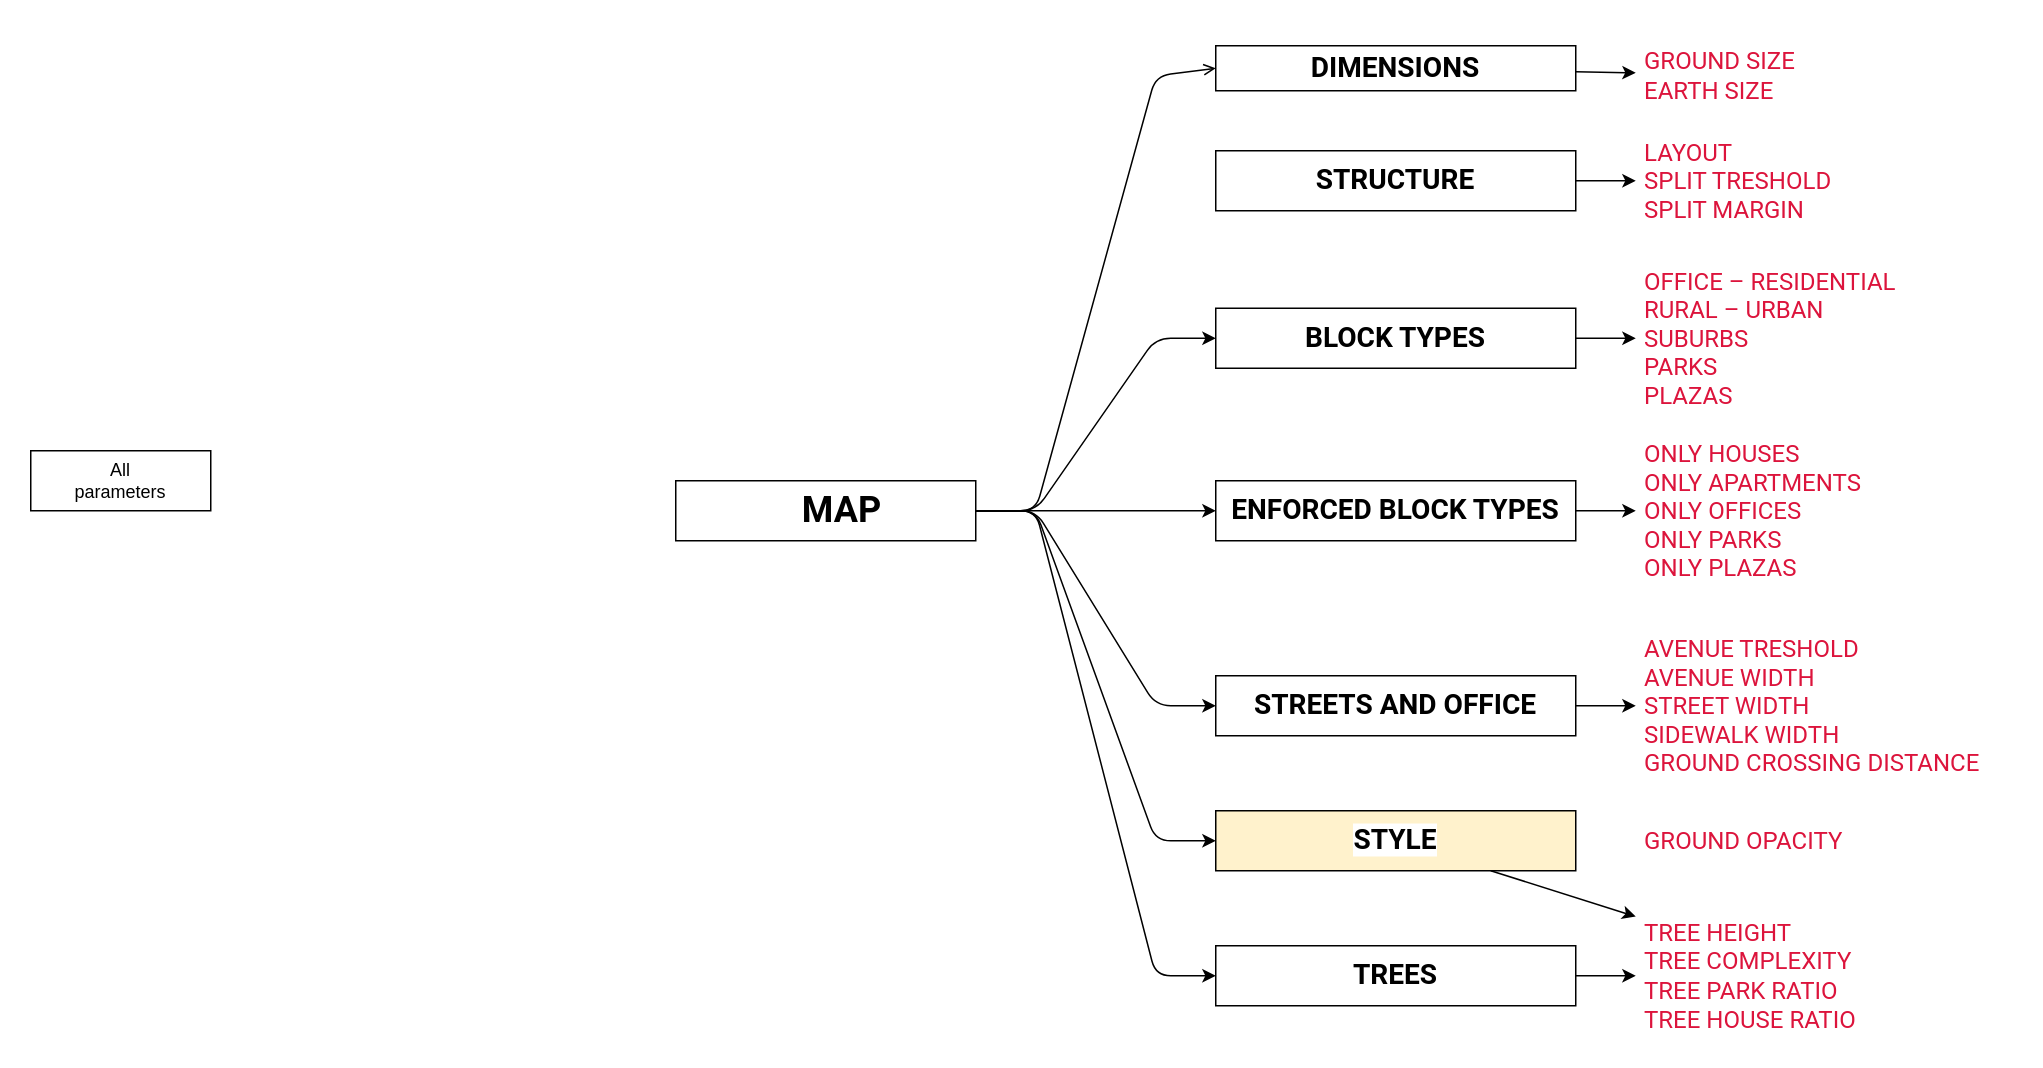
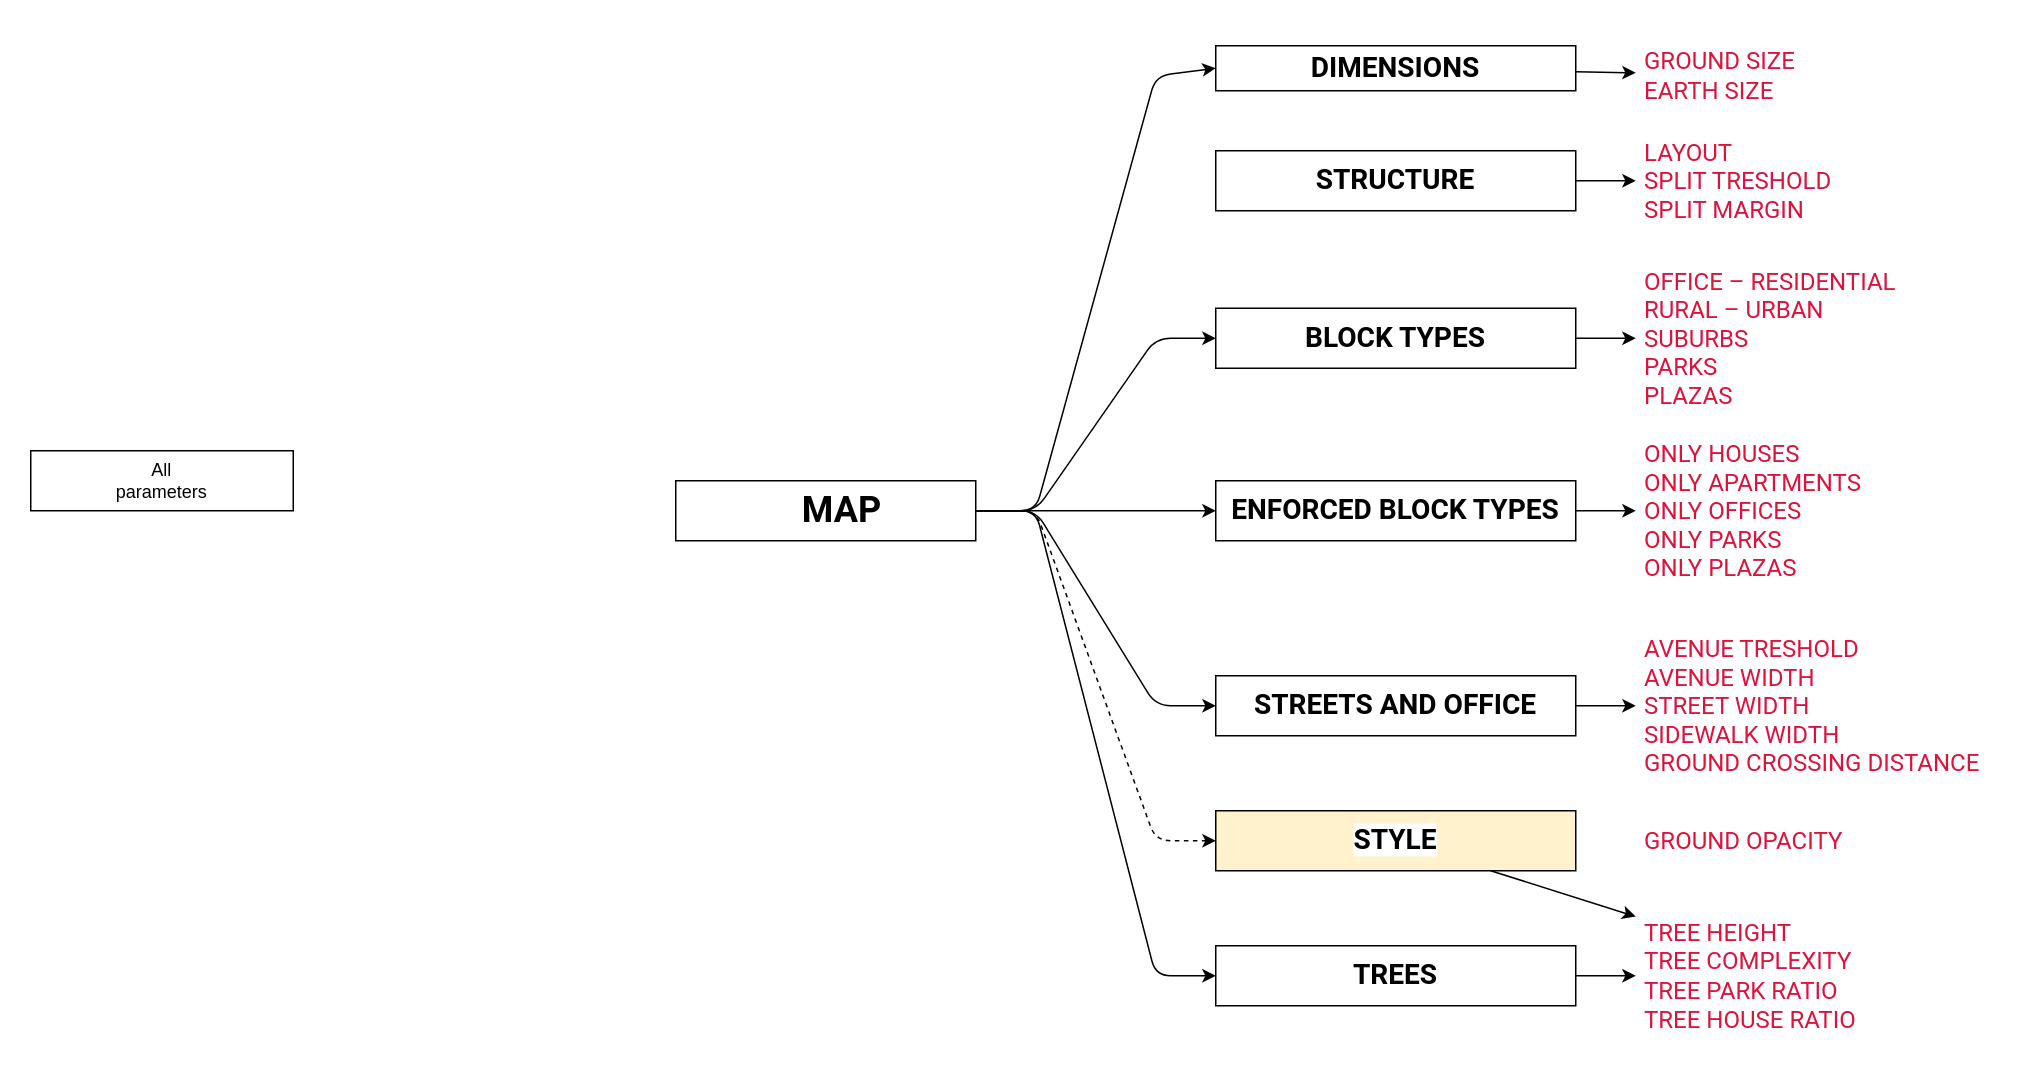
(1206, 69) -> (1204, 70)
(121, 481) -> (162, 481)
(1105, 703) -> (1105, 703)
